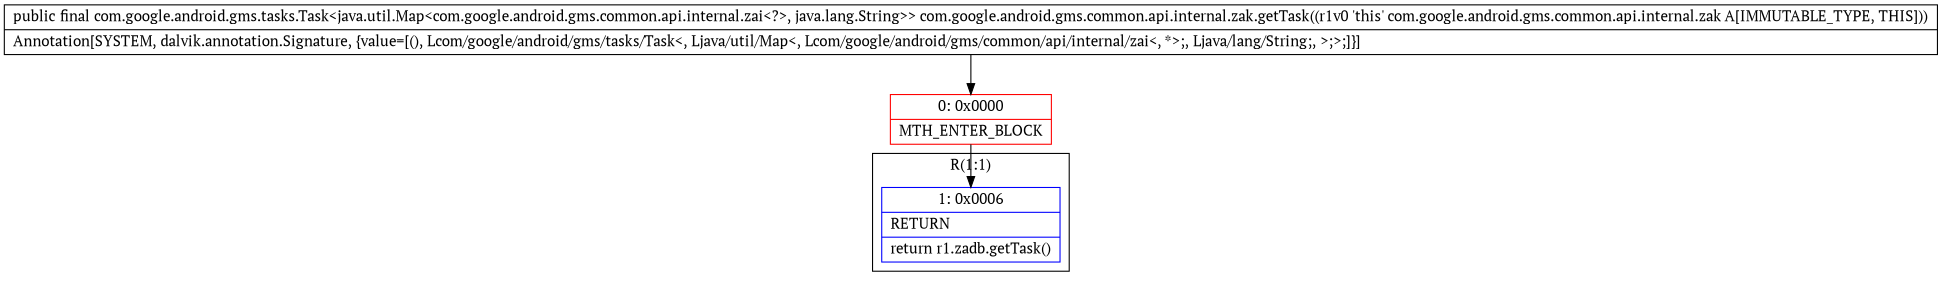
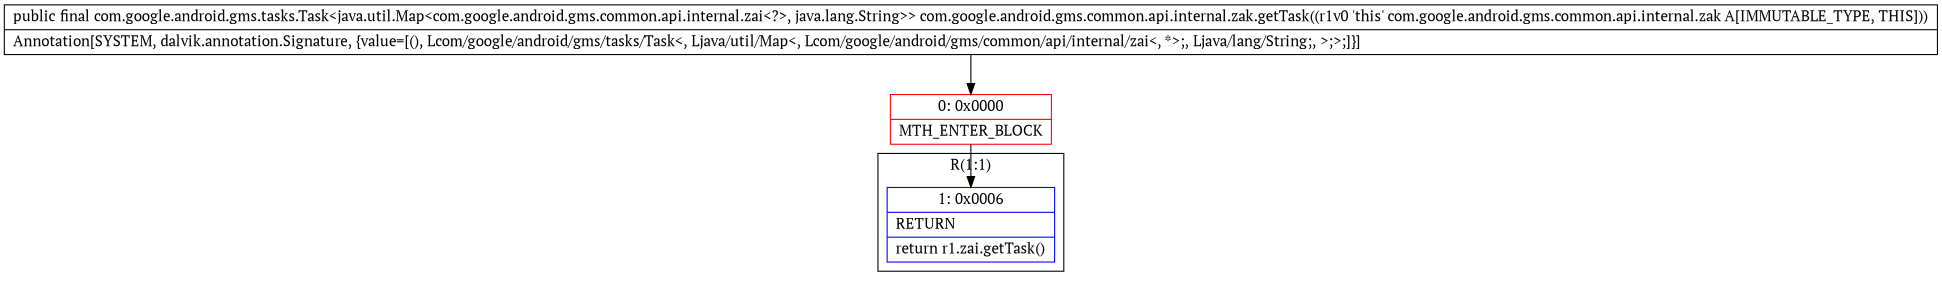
(971, 249) -> (971, 249)
